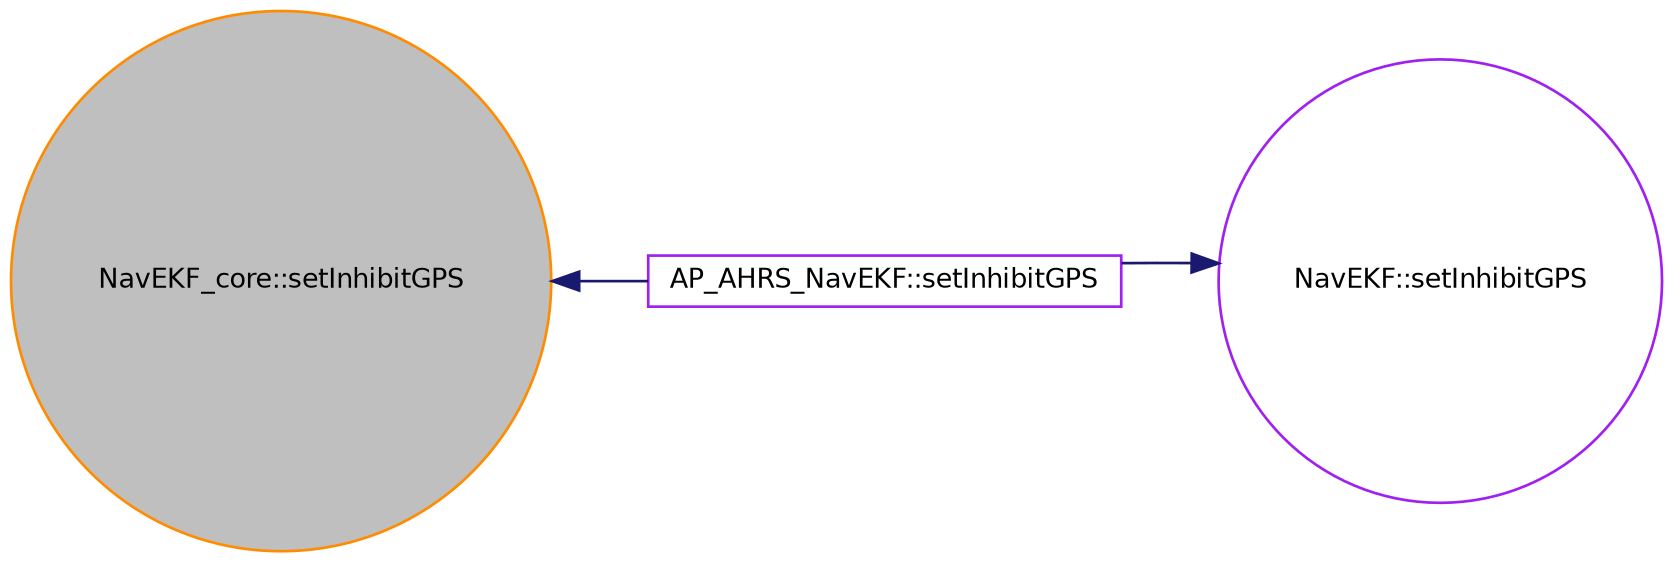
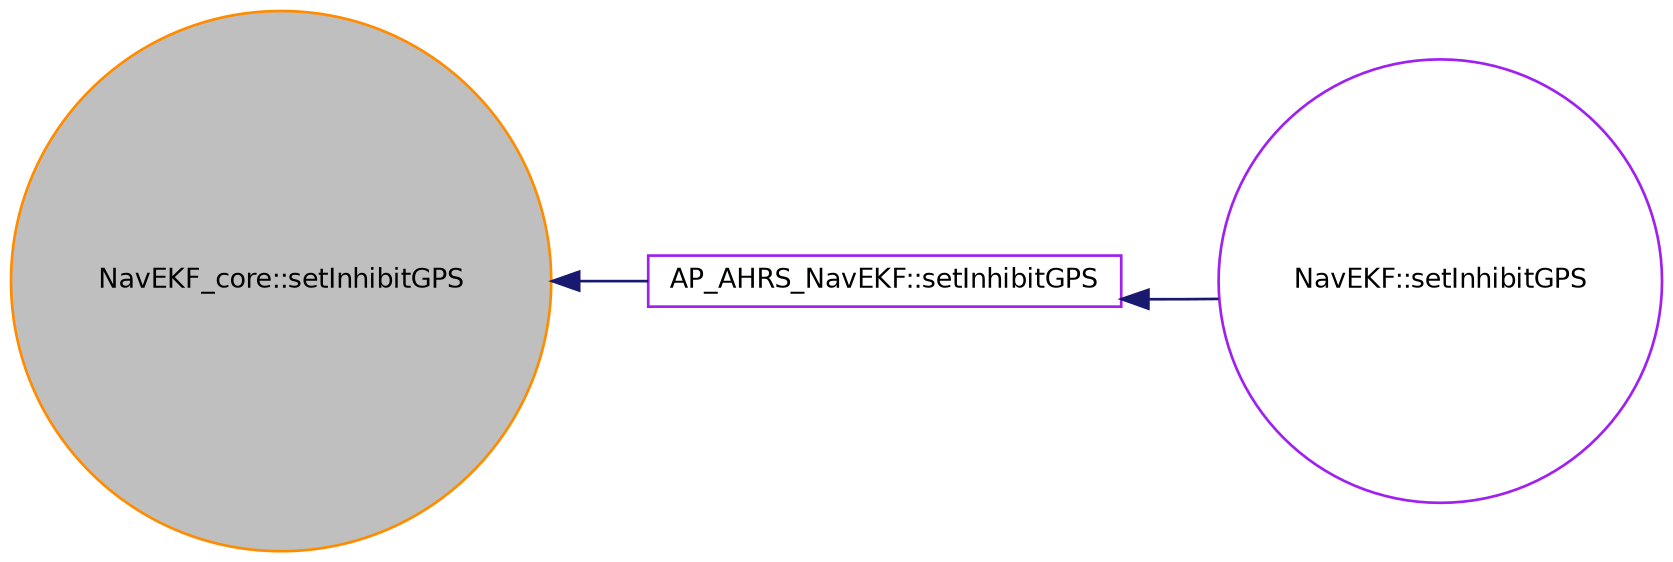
(1156, 263) -> (1184, 299)
